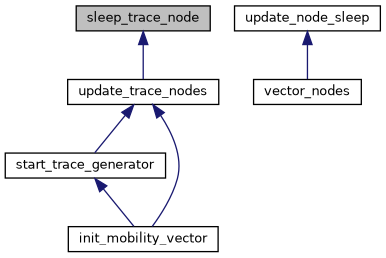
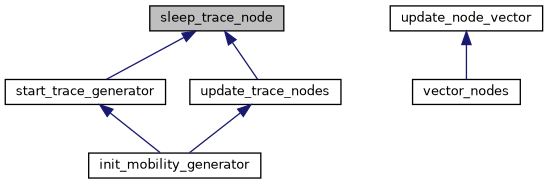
(307, 18) -> (466, 18)
(110, 134) -> (145, 58)
(143, 239) -> (175, 166)
